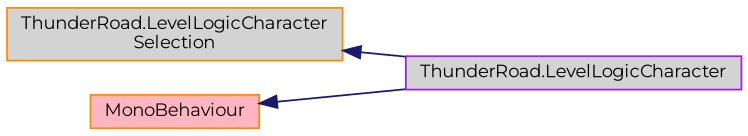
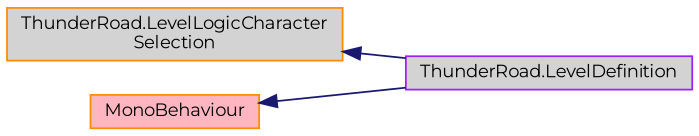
(574, 73) -> (549, 73)
